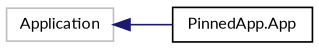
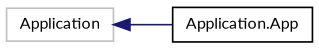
(243, 25) -> (243, 25)
